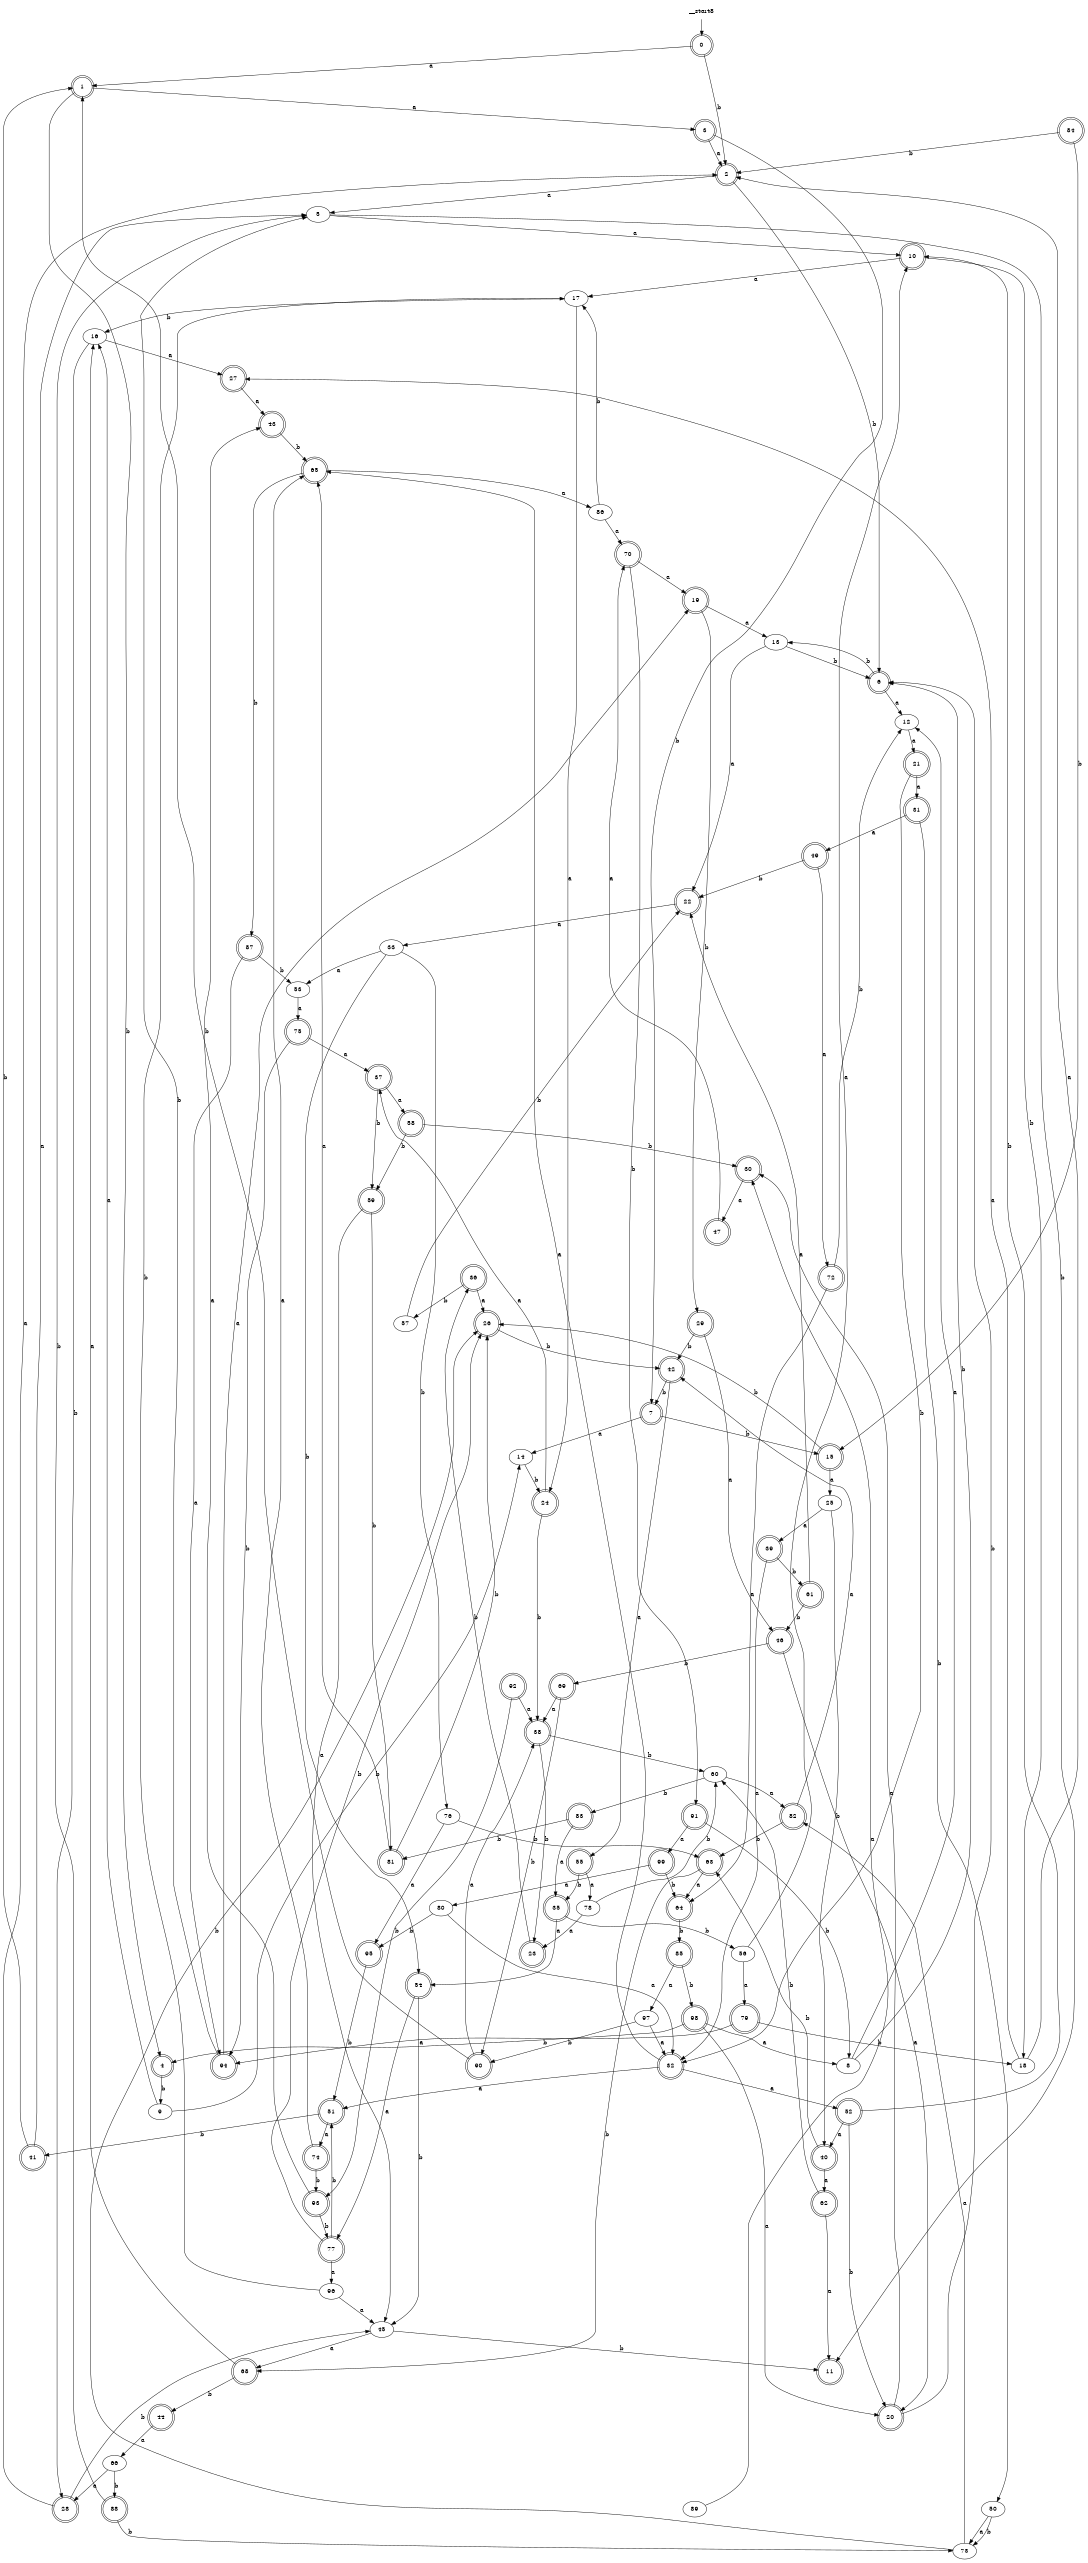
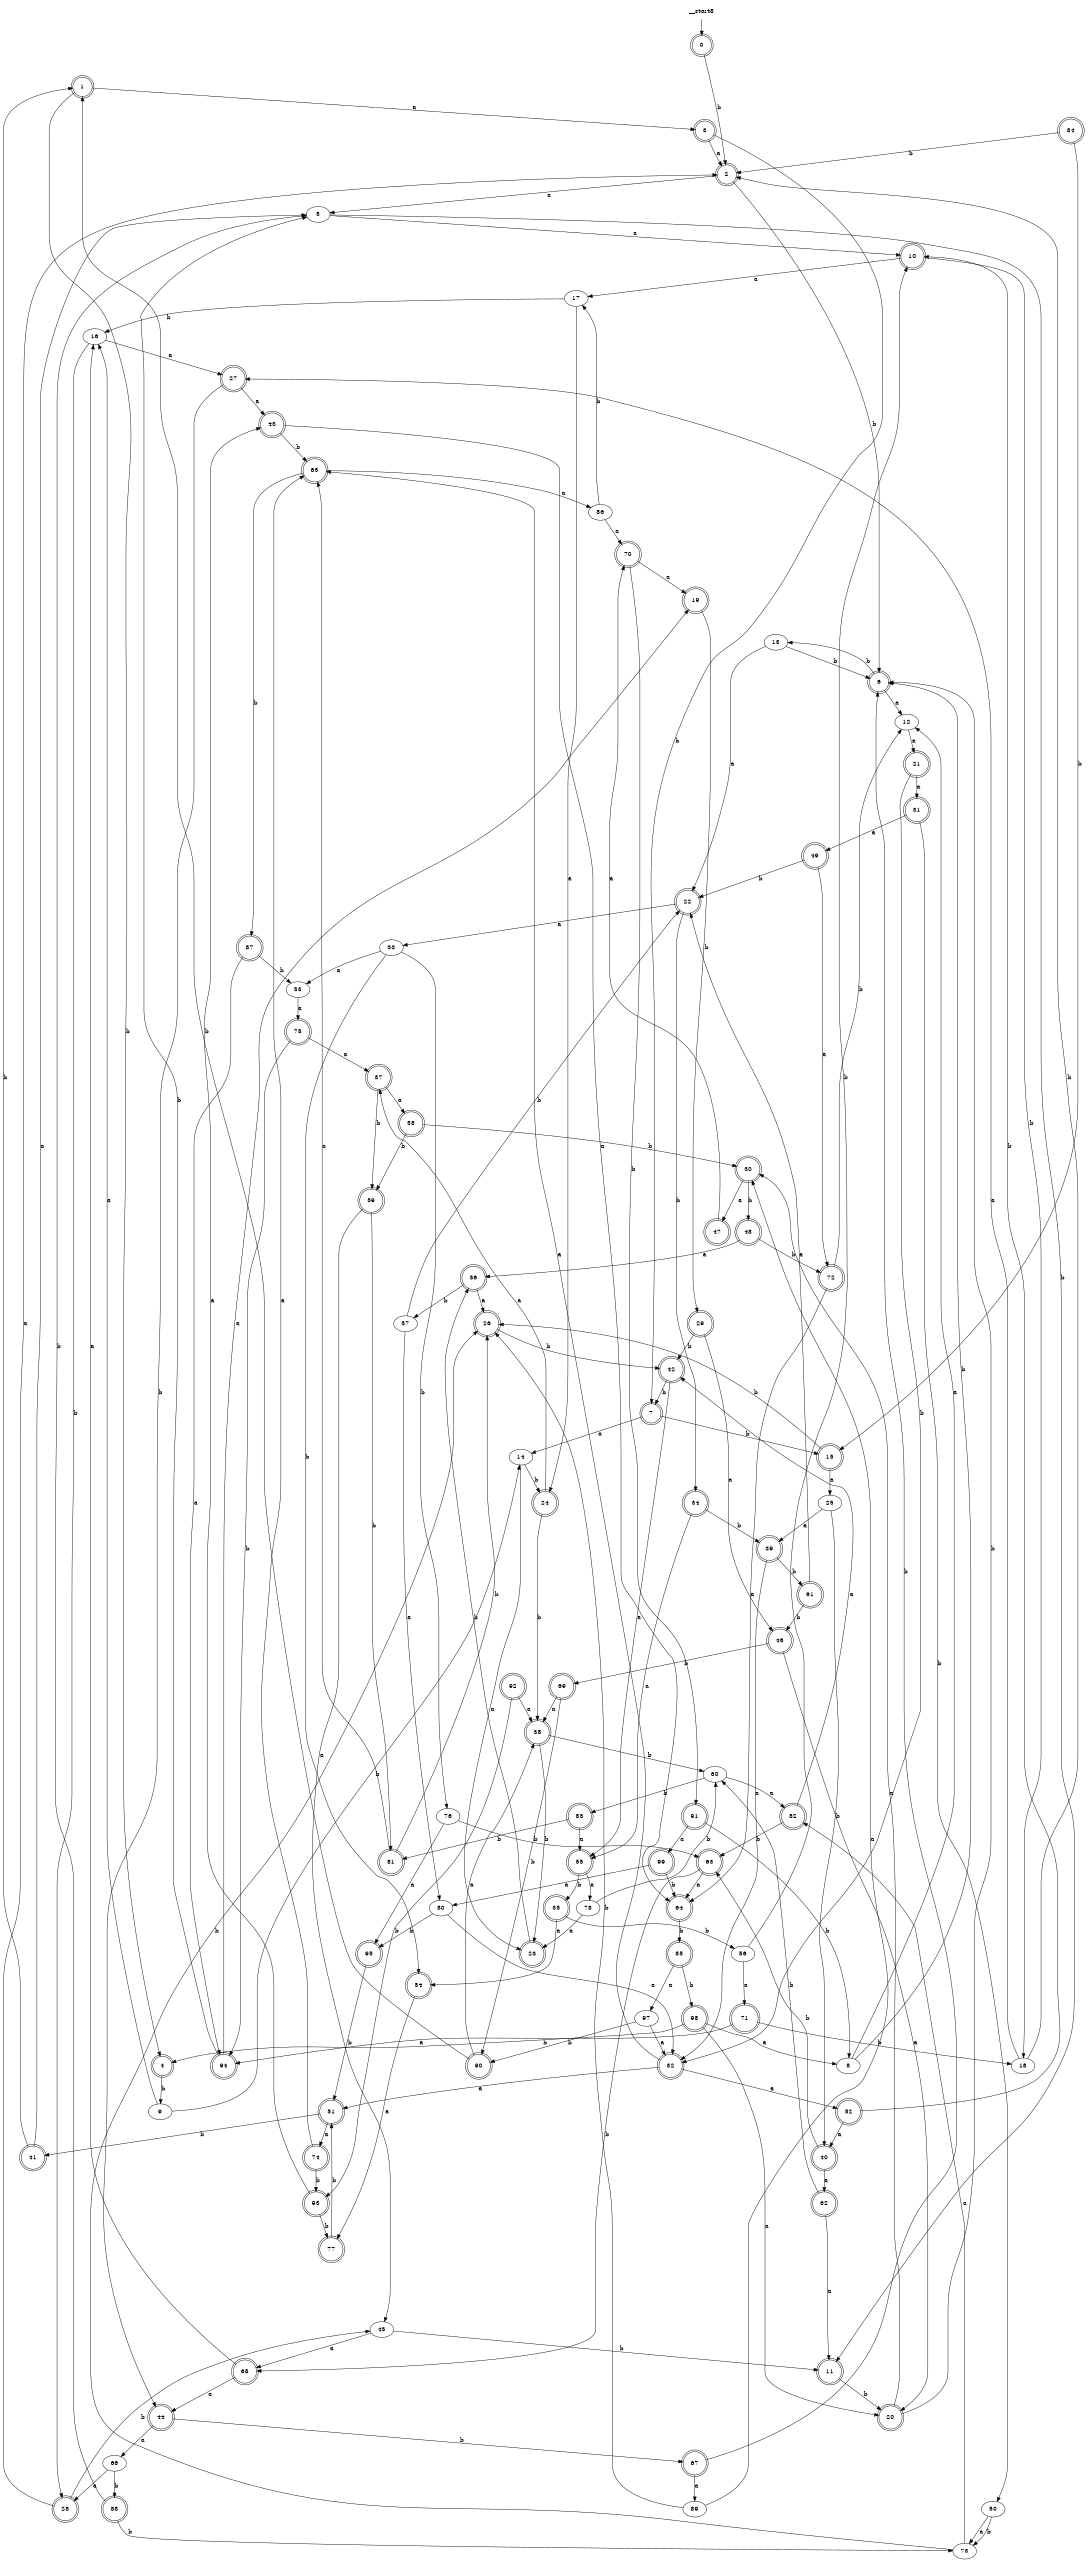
(394, 66) -> none
(734, 621) -> none
none -> (595, 1058)
(846, 1078) -> (846, 1078)
(1070, 1078) -> (1070, 1078)
none -> (748, 1232)
none -> (158, 1395)
none -> (696, 1503)
none -> (407, 1615)
none -> (491, 1704)
(349, 1792) -> (603, 1933)
(558, 1857) -> (580, 1837)
(745, 2018) -> (745, 2018)
(419, 2165) -> none
(849, 2266) -> (859, 2393)
(331, 2291) -> none
(210, 2394) -> (210, 2394)
none -> (695, 2463)
